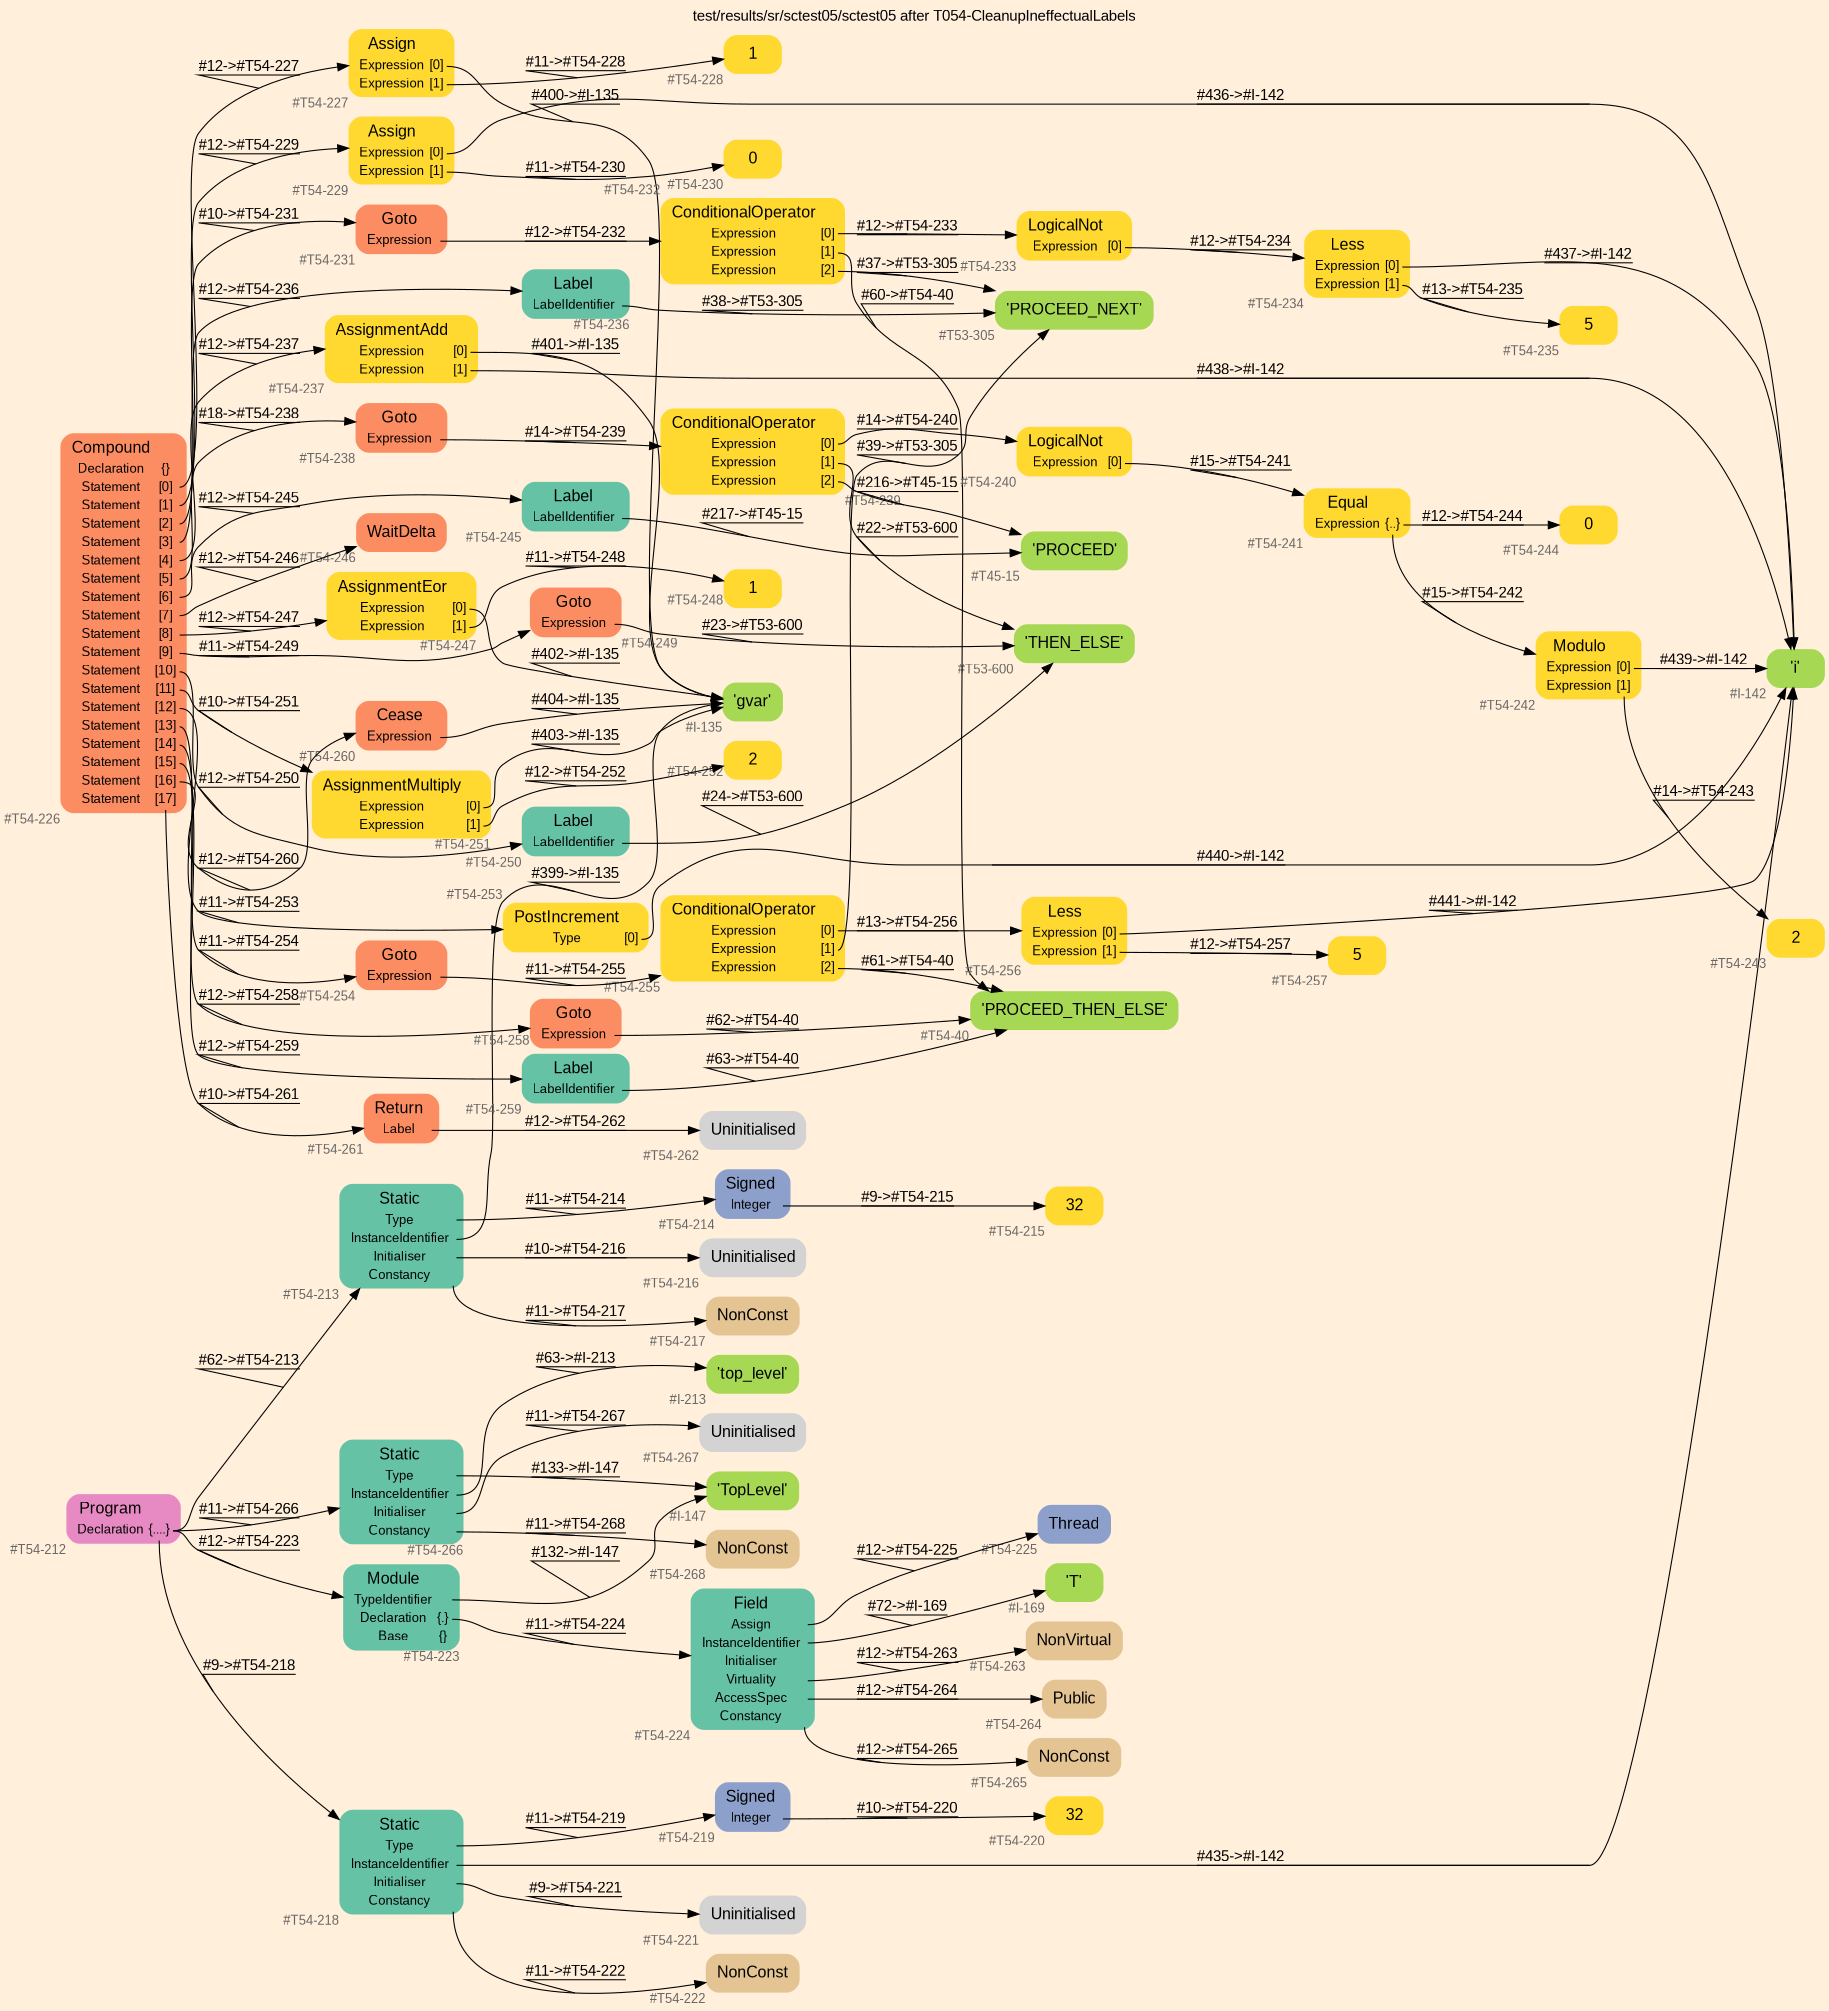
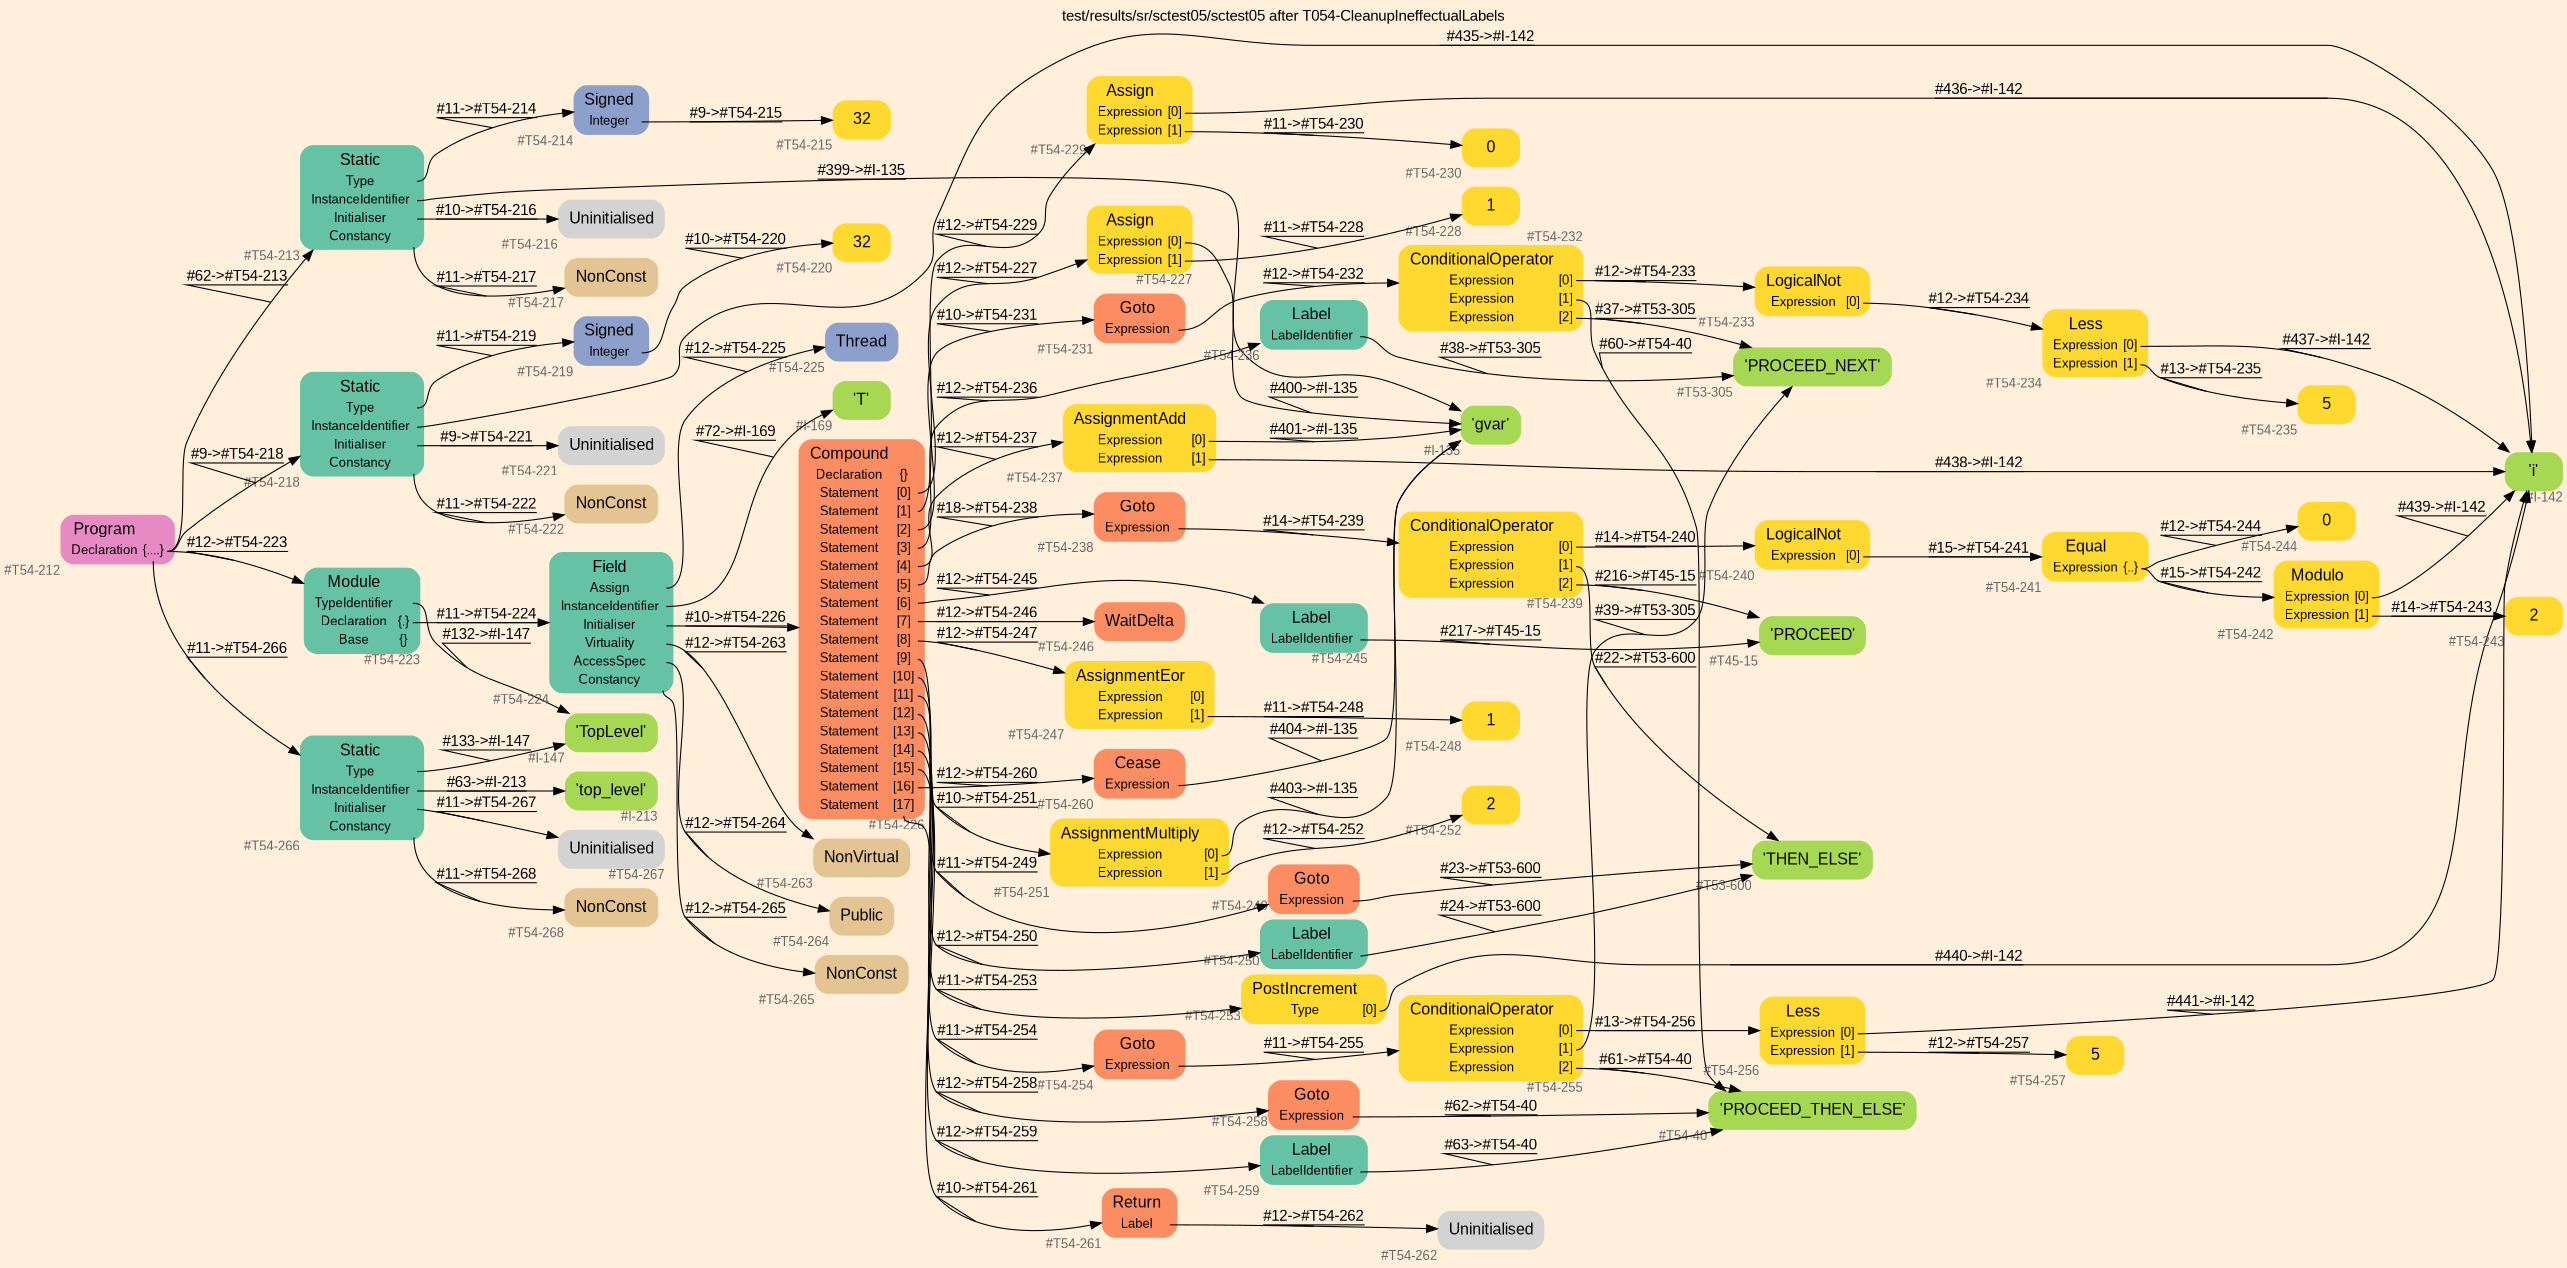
none -> (727, 626)
(573, 677) -> none
